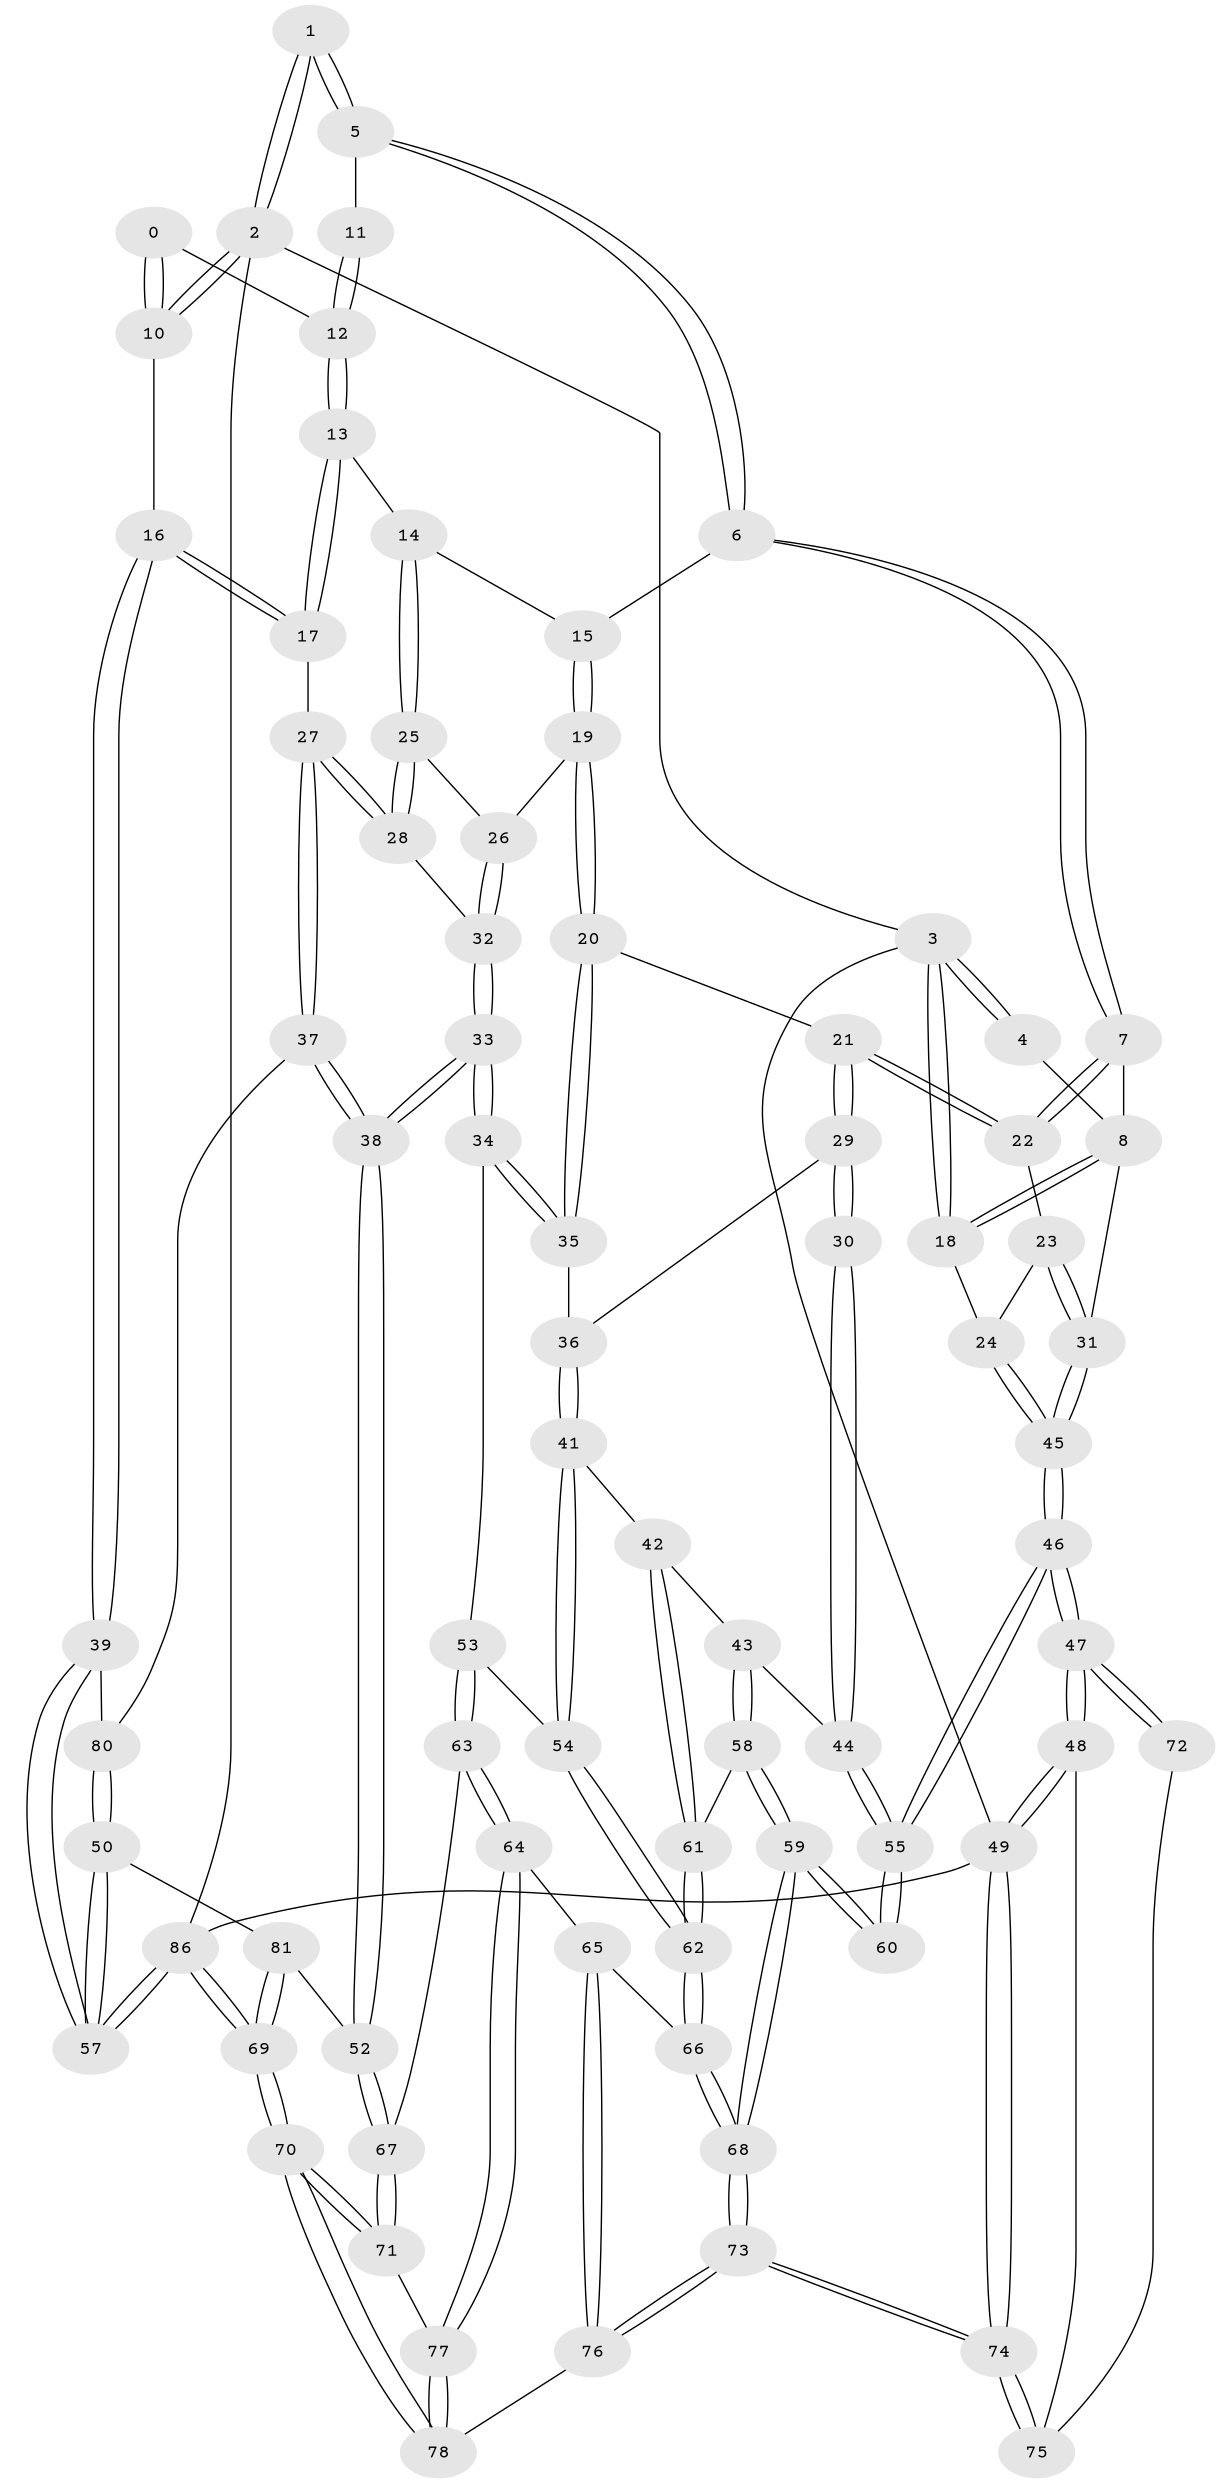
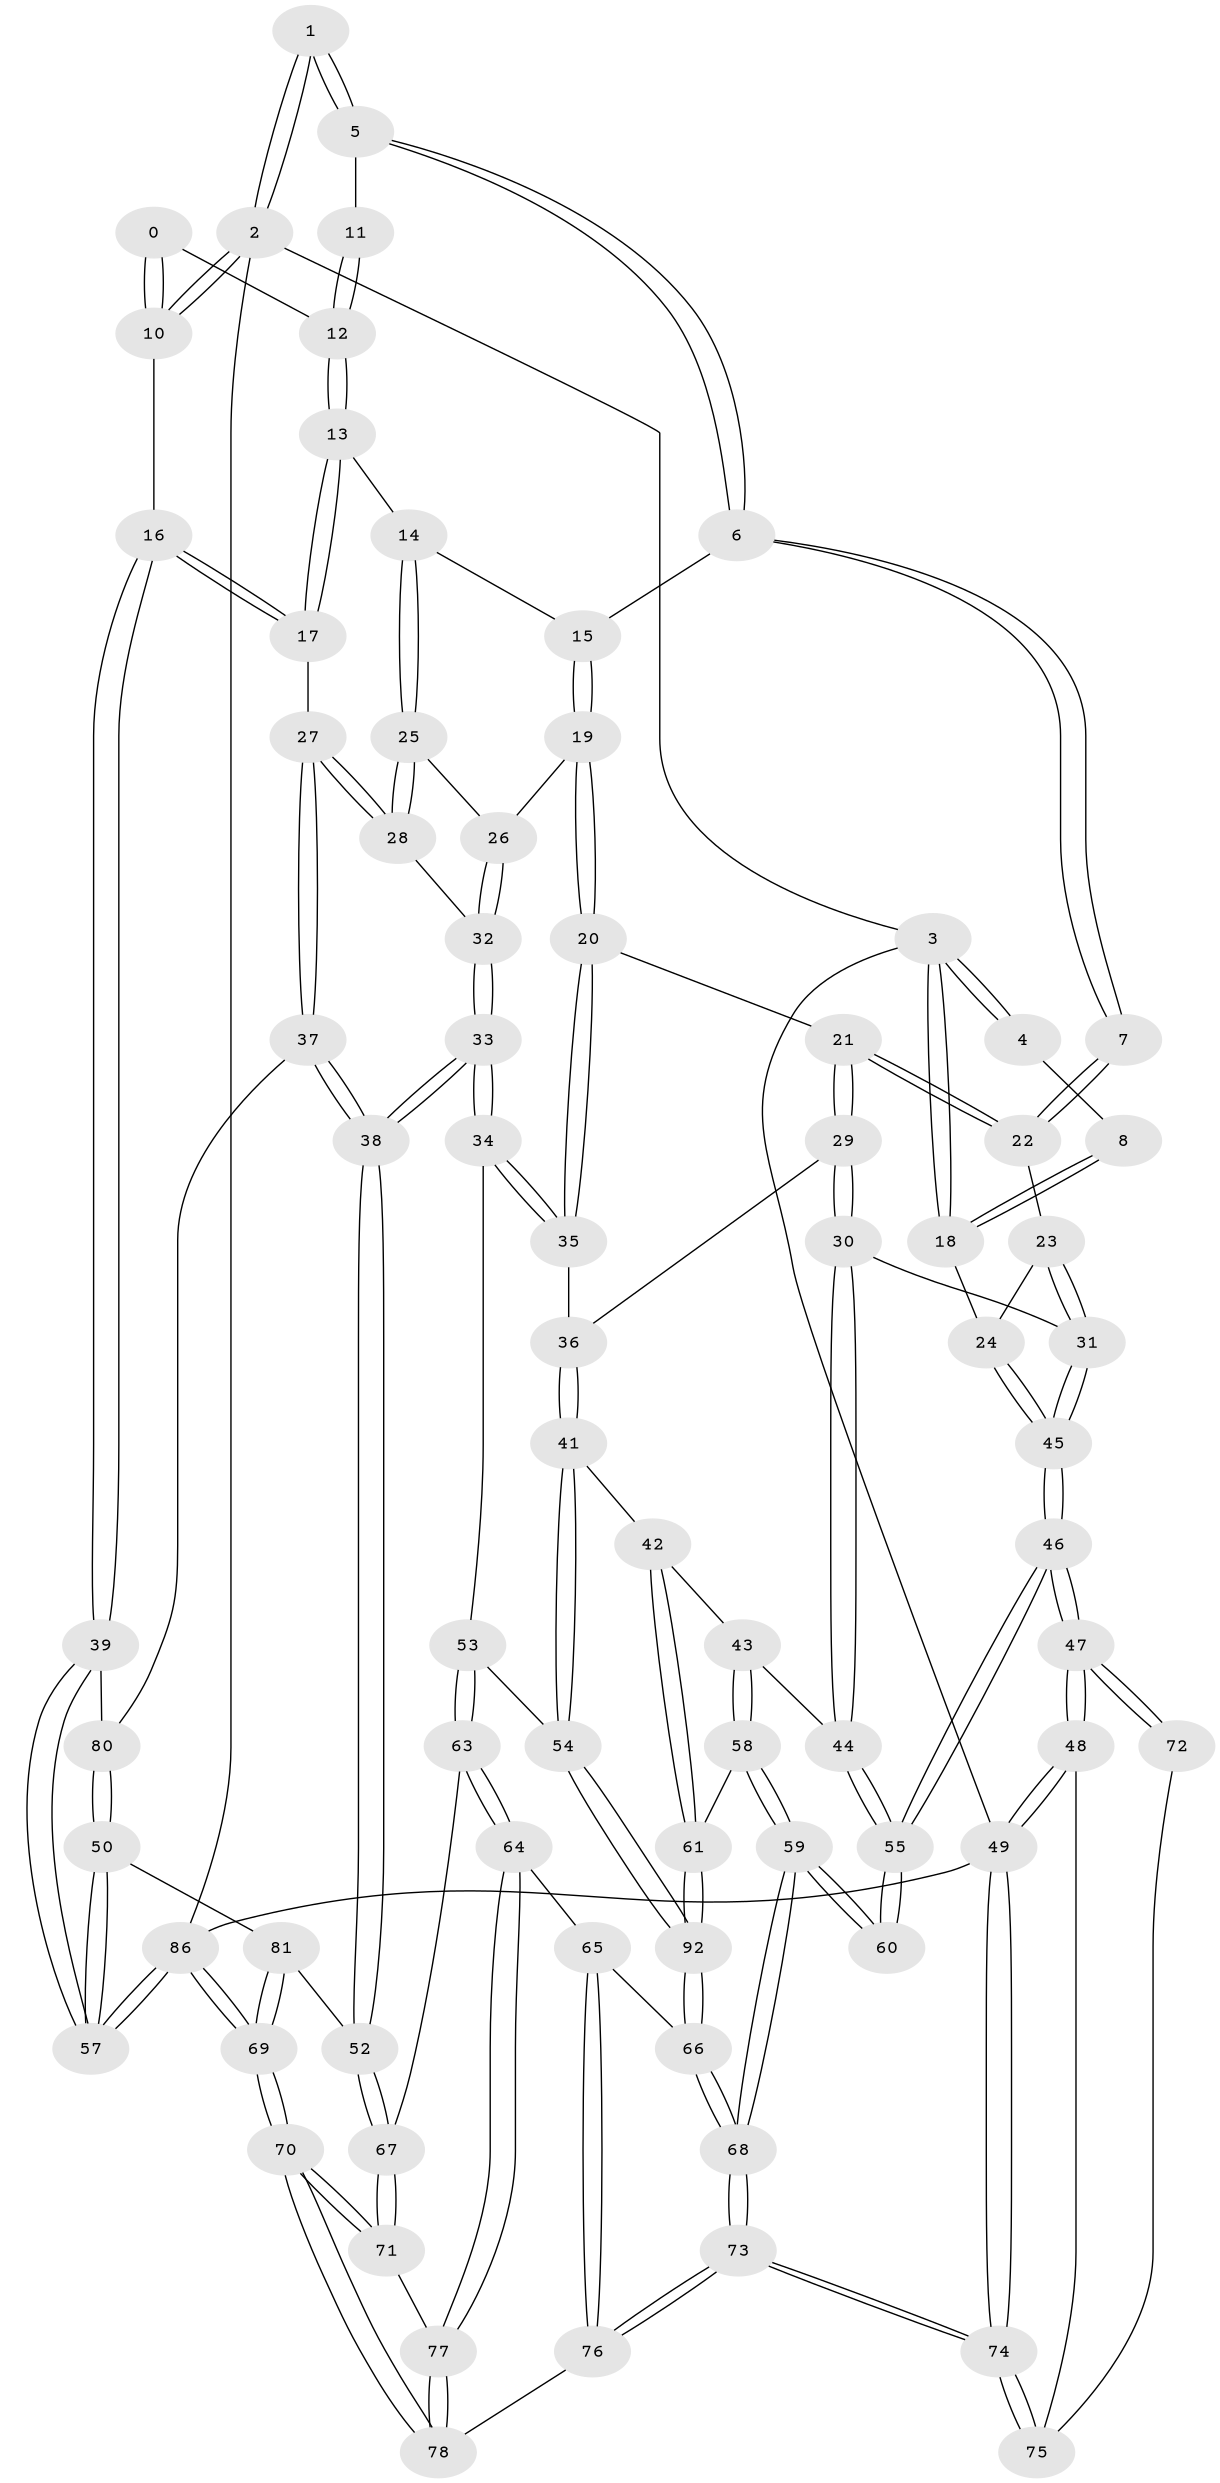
(1124, 1090) -> none
(1105, 1242) -> (951, 1287)
(693, 1948) -> (693, 1948)
